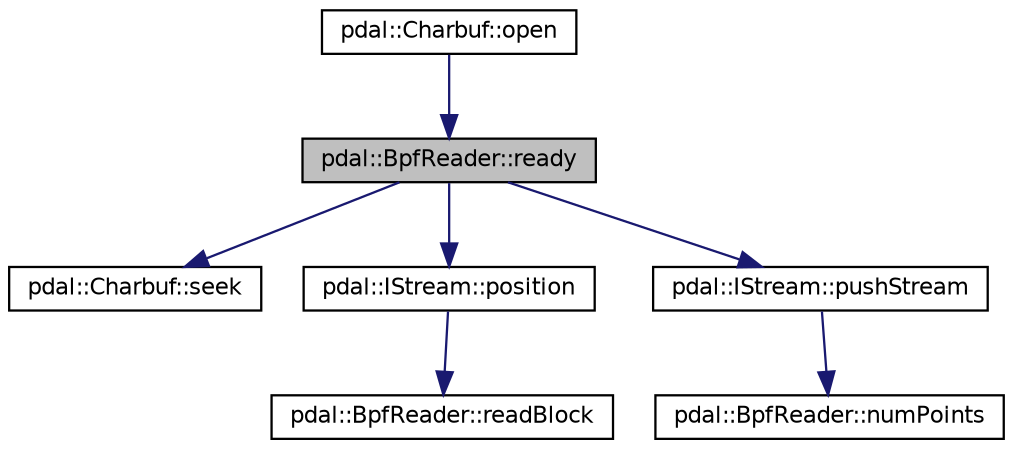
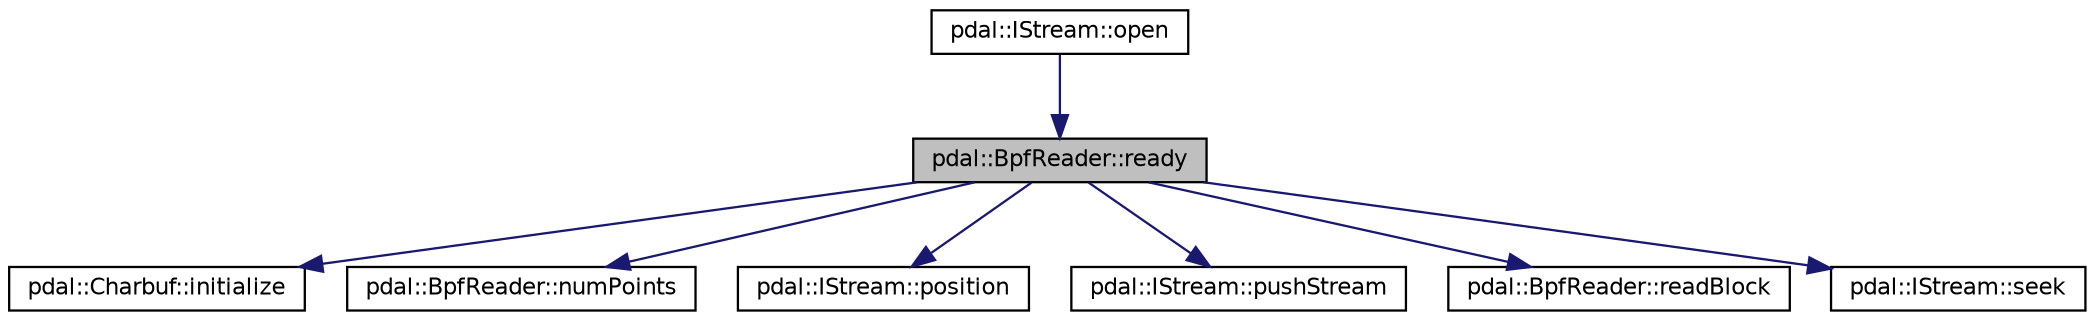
(449, 32) -> (1060, 32)
(135, 289) -> (157, 289)
none -> (1958, 289)
(446, 341) -> (1328, 222)
(824, 341) -> (802, 222)
